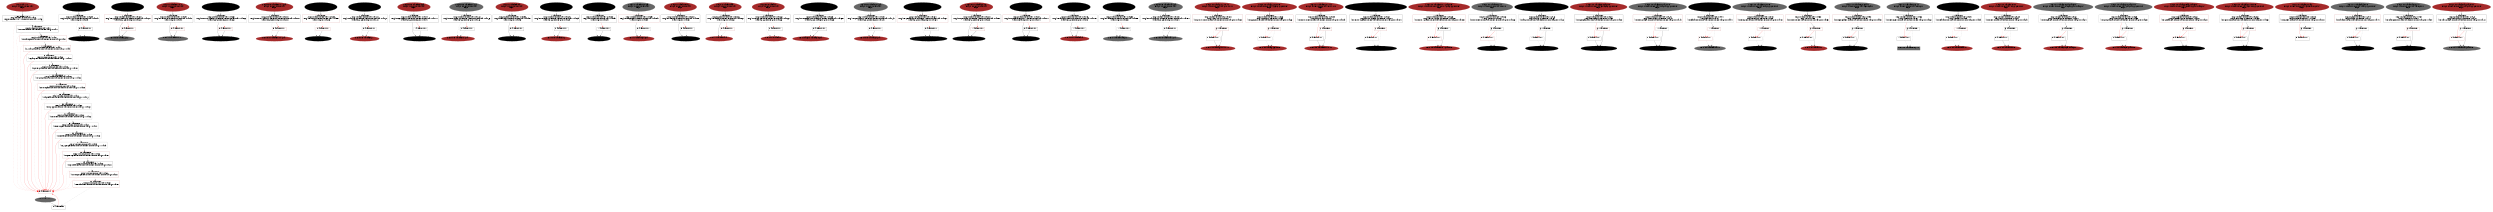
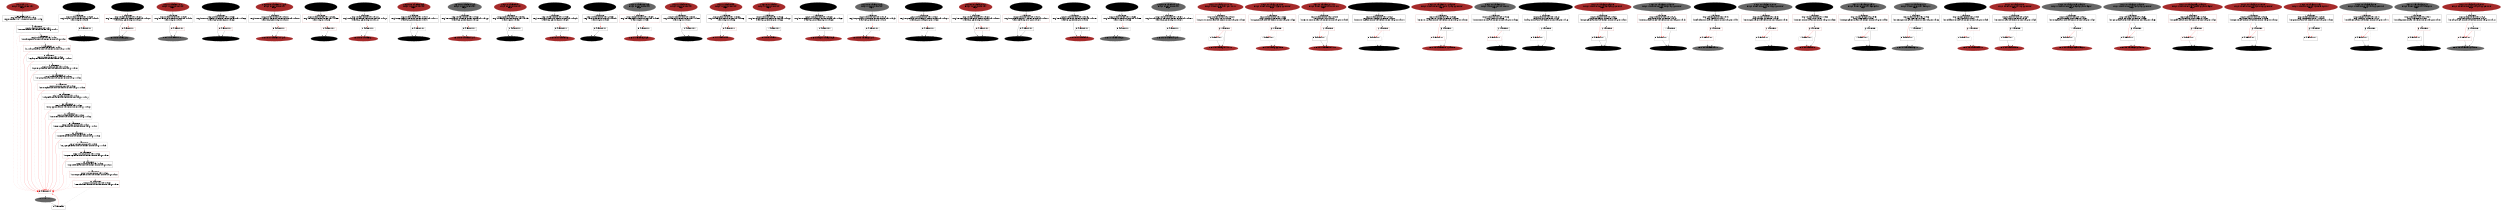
(1909, 48) -> (1908, 48)
